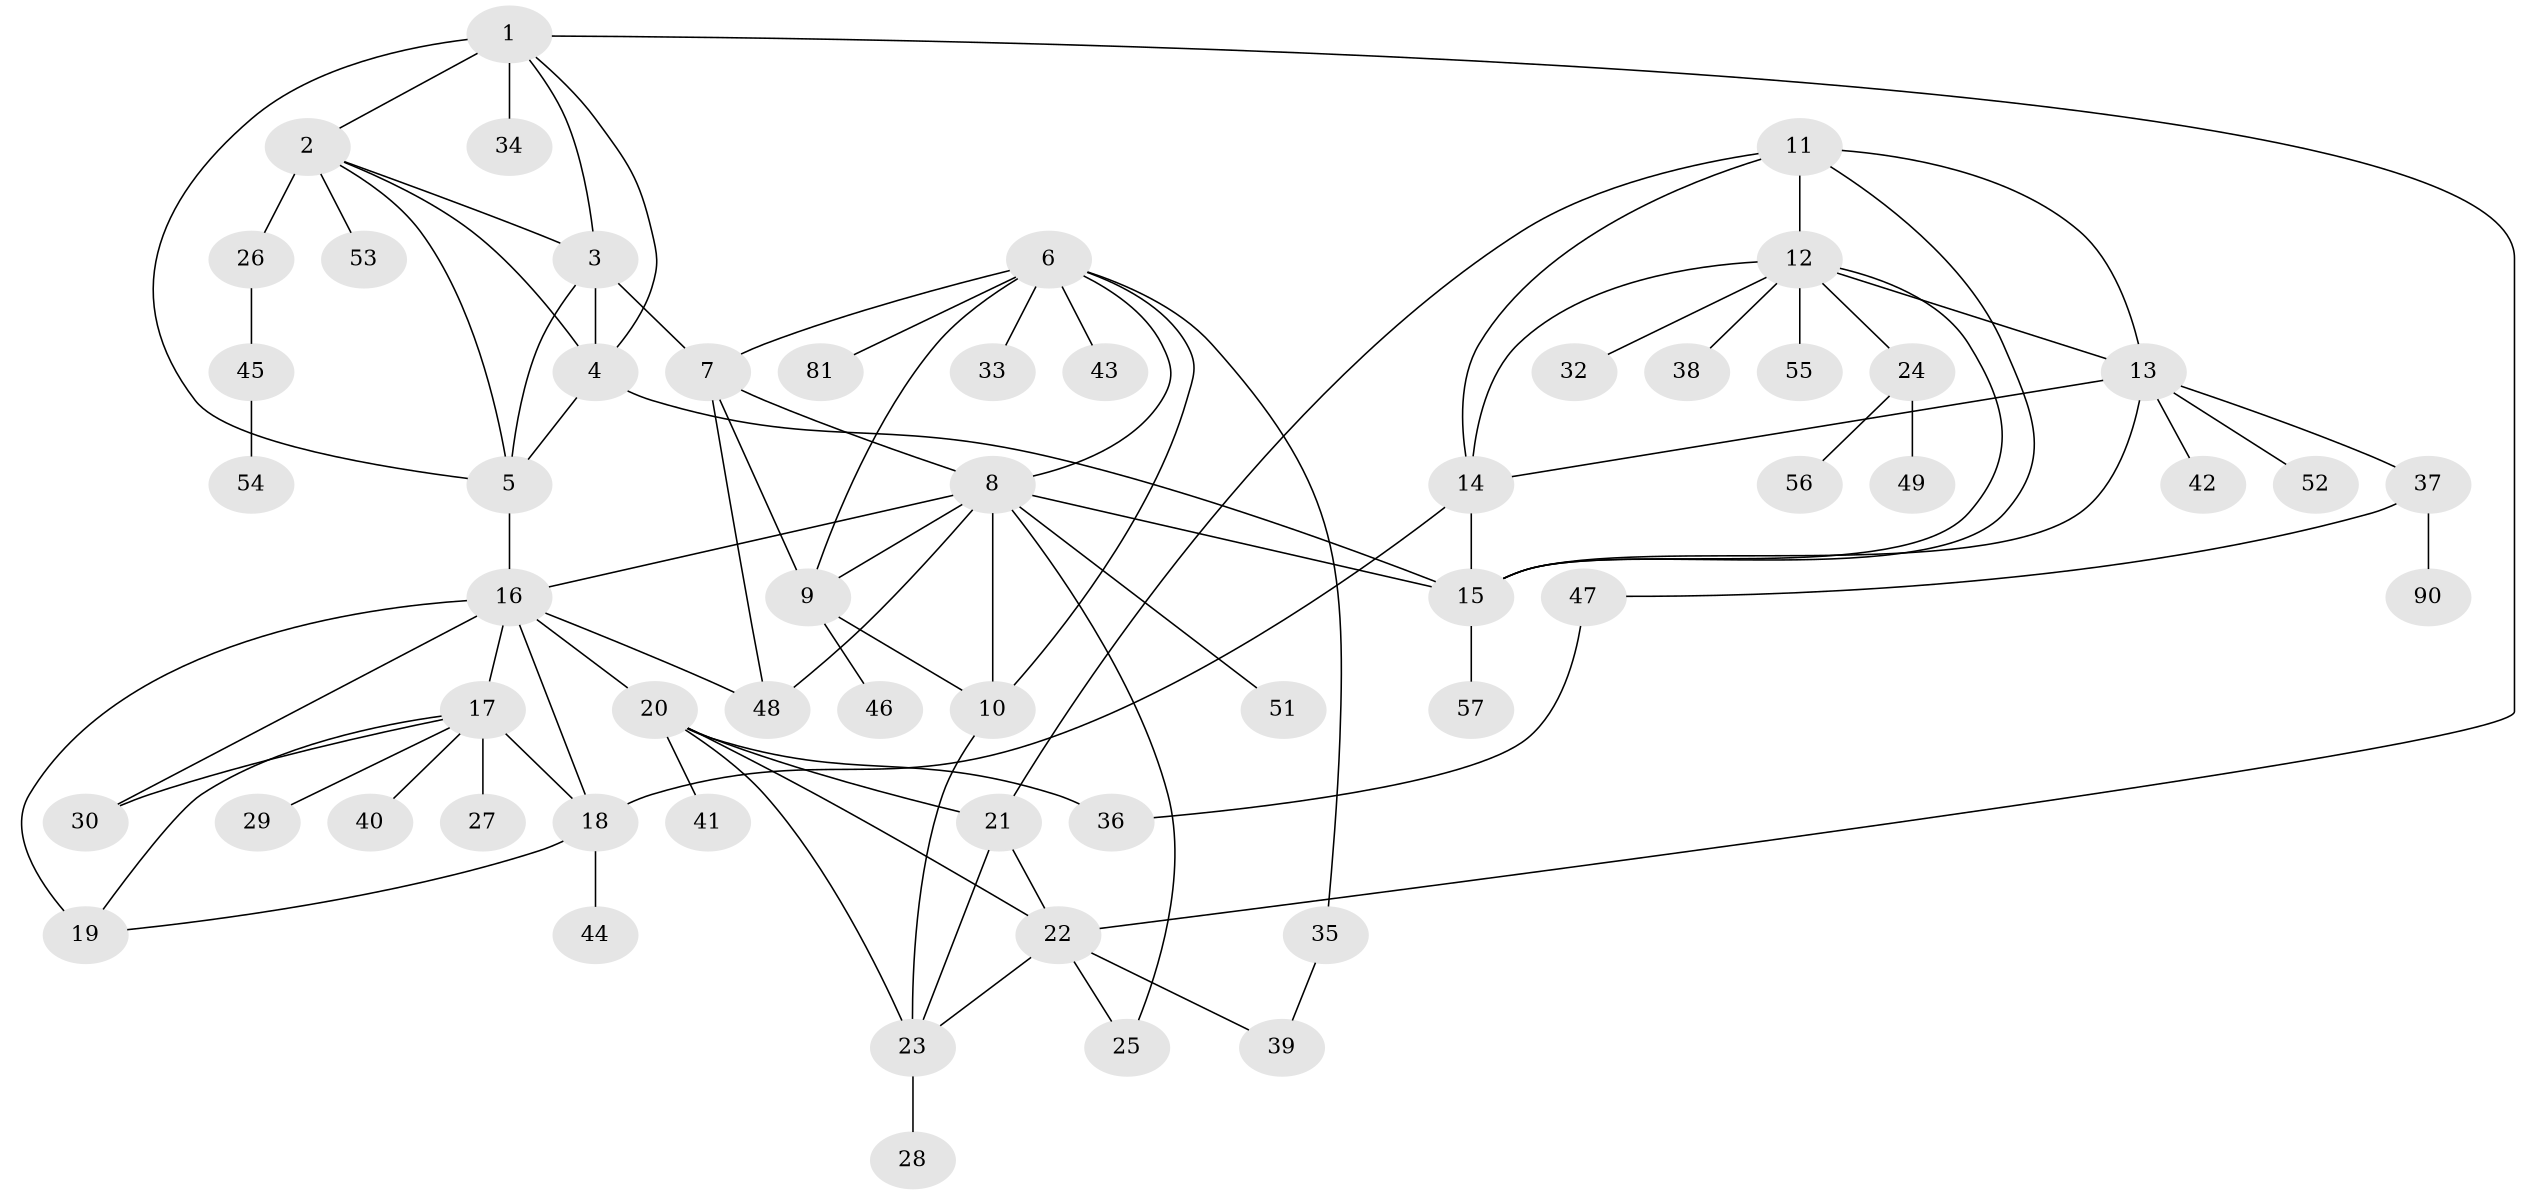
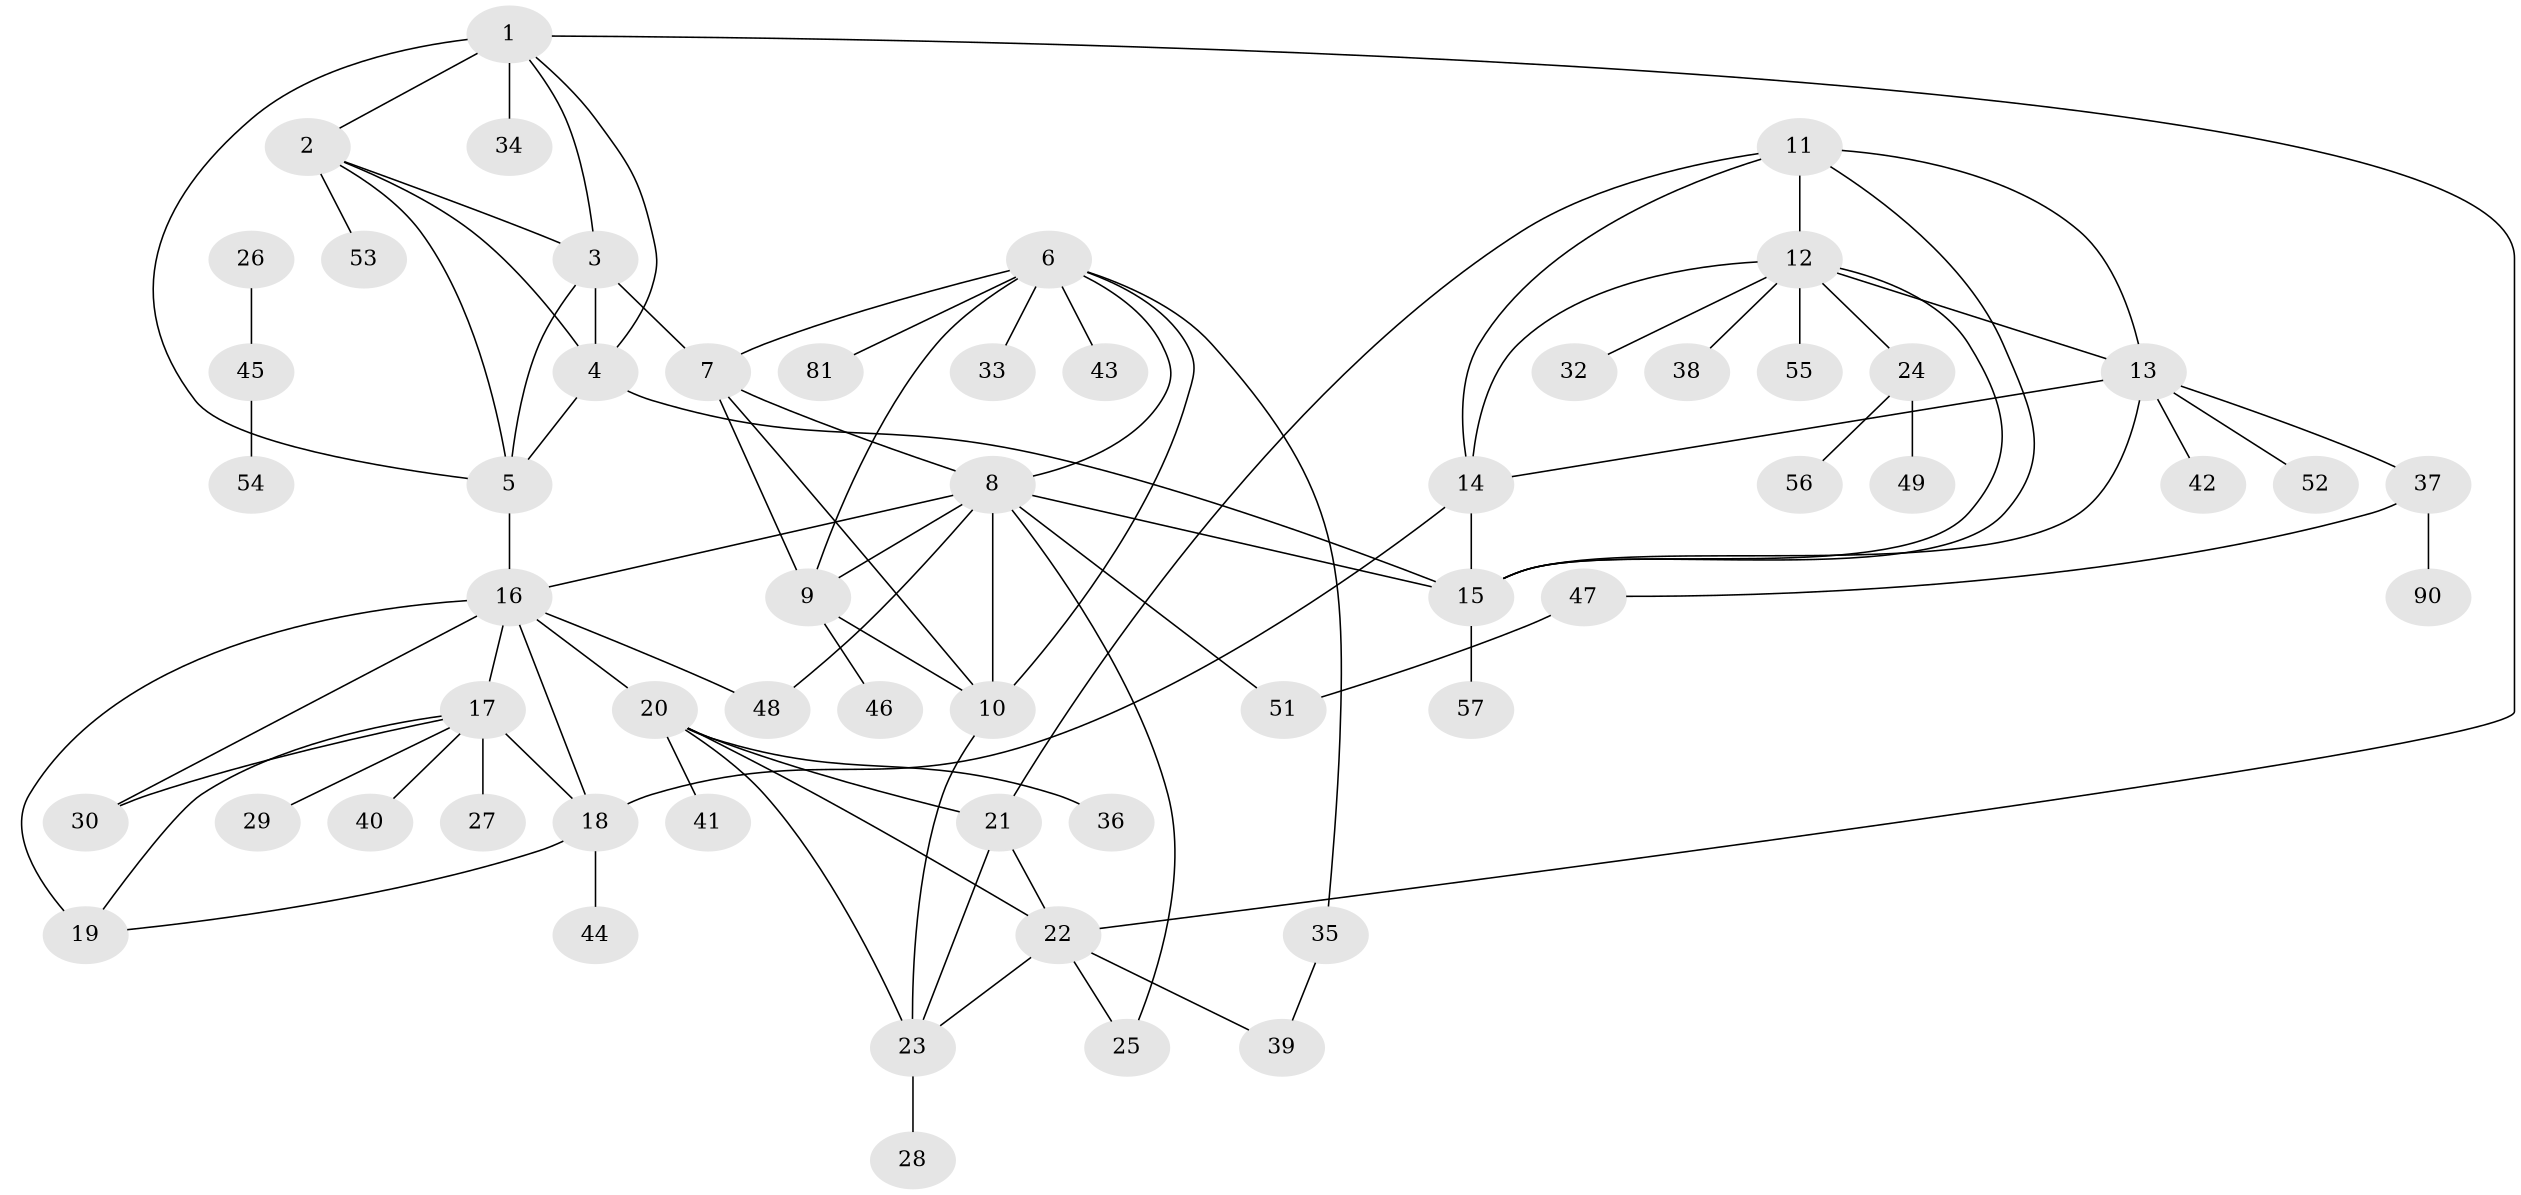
(280, 203) -> none
(736, 534) -> (851, 540)
(1407, 782) -> (1437, 659)
